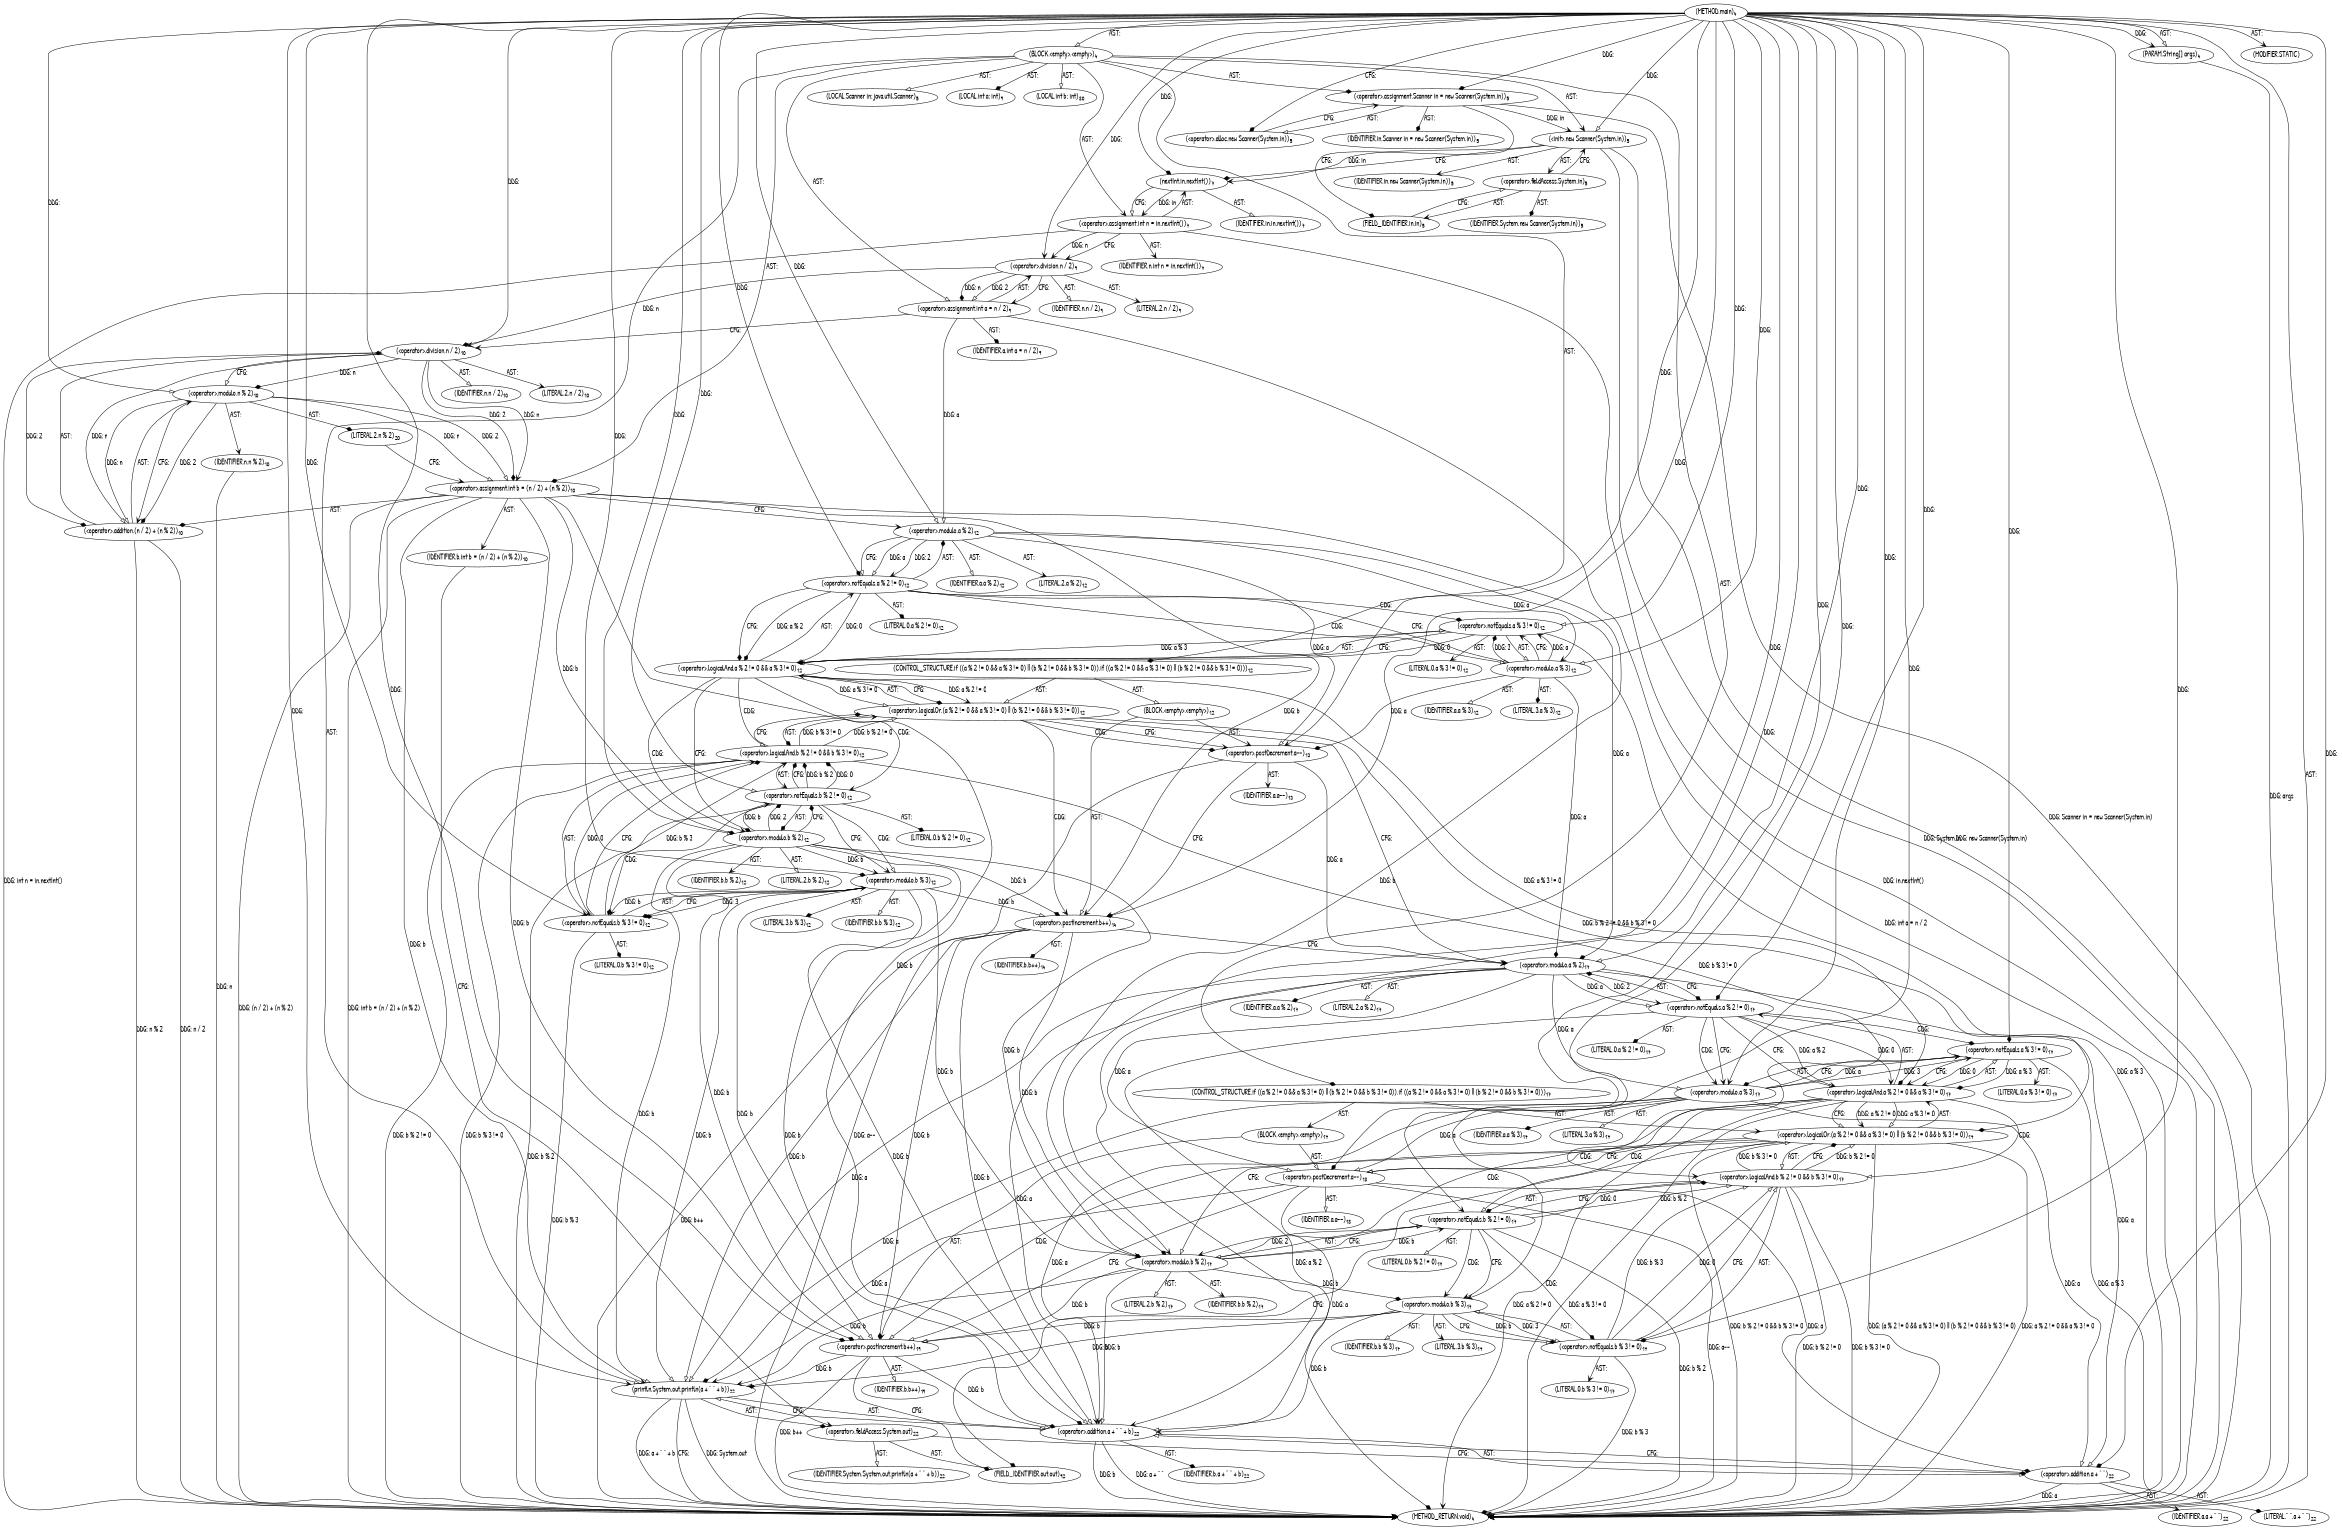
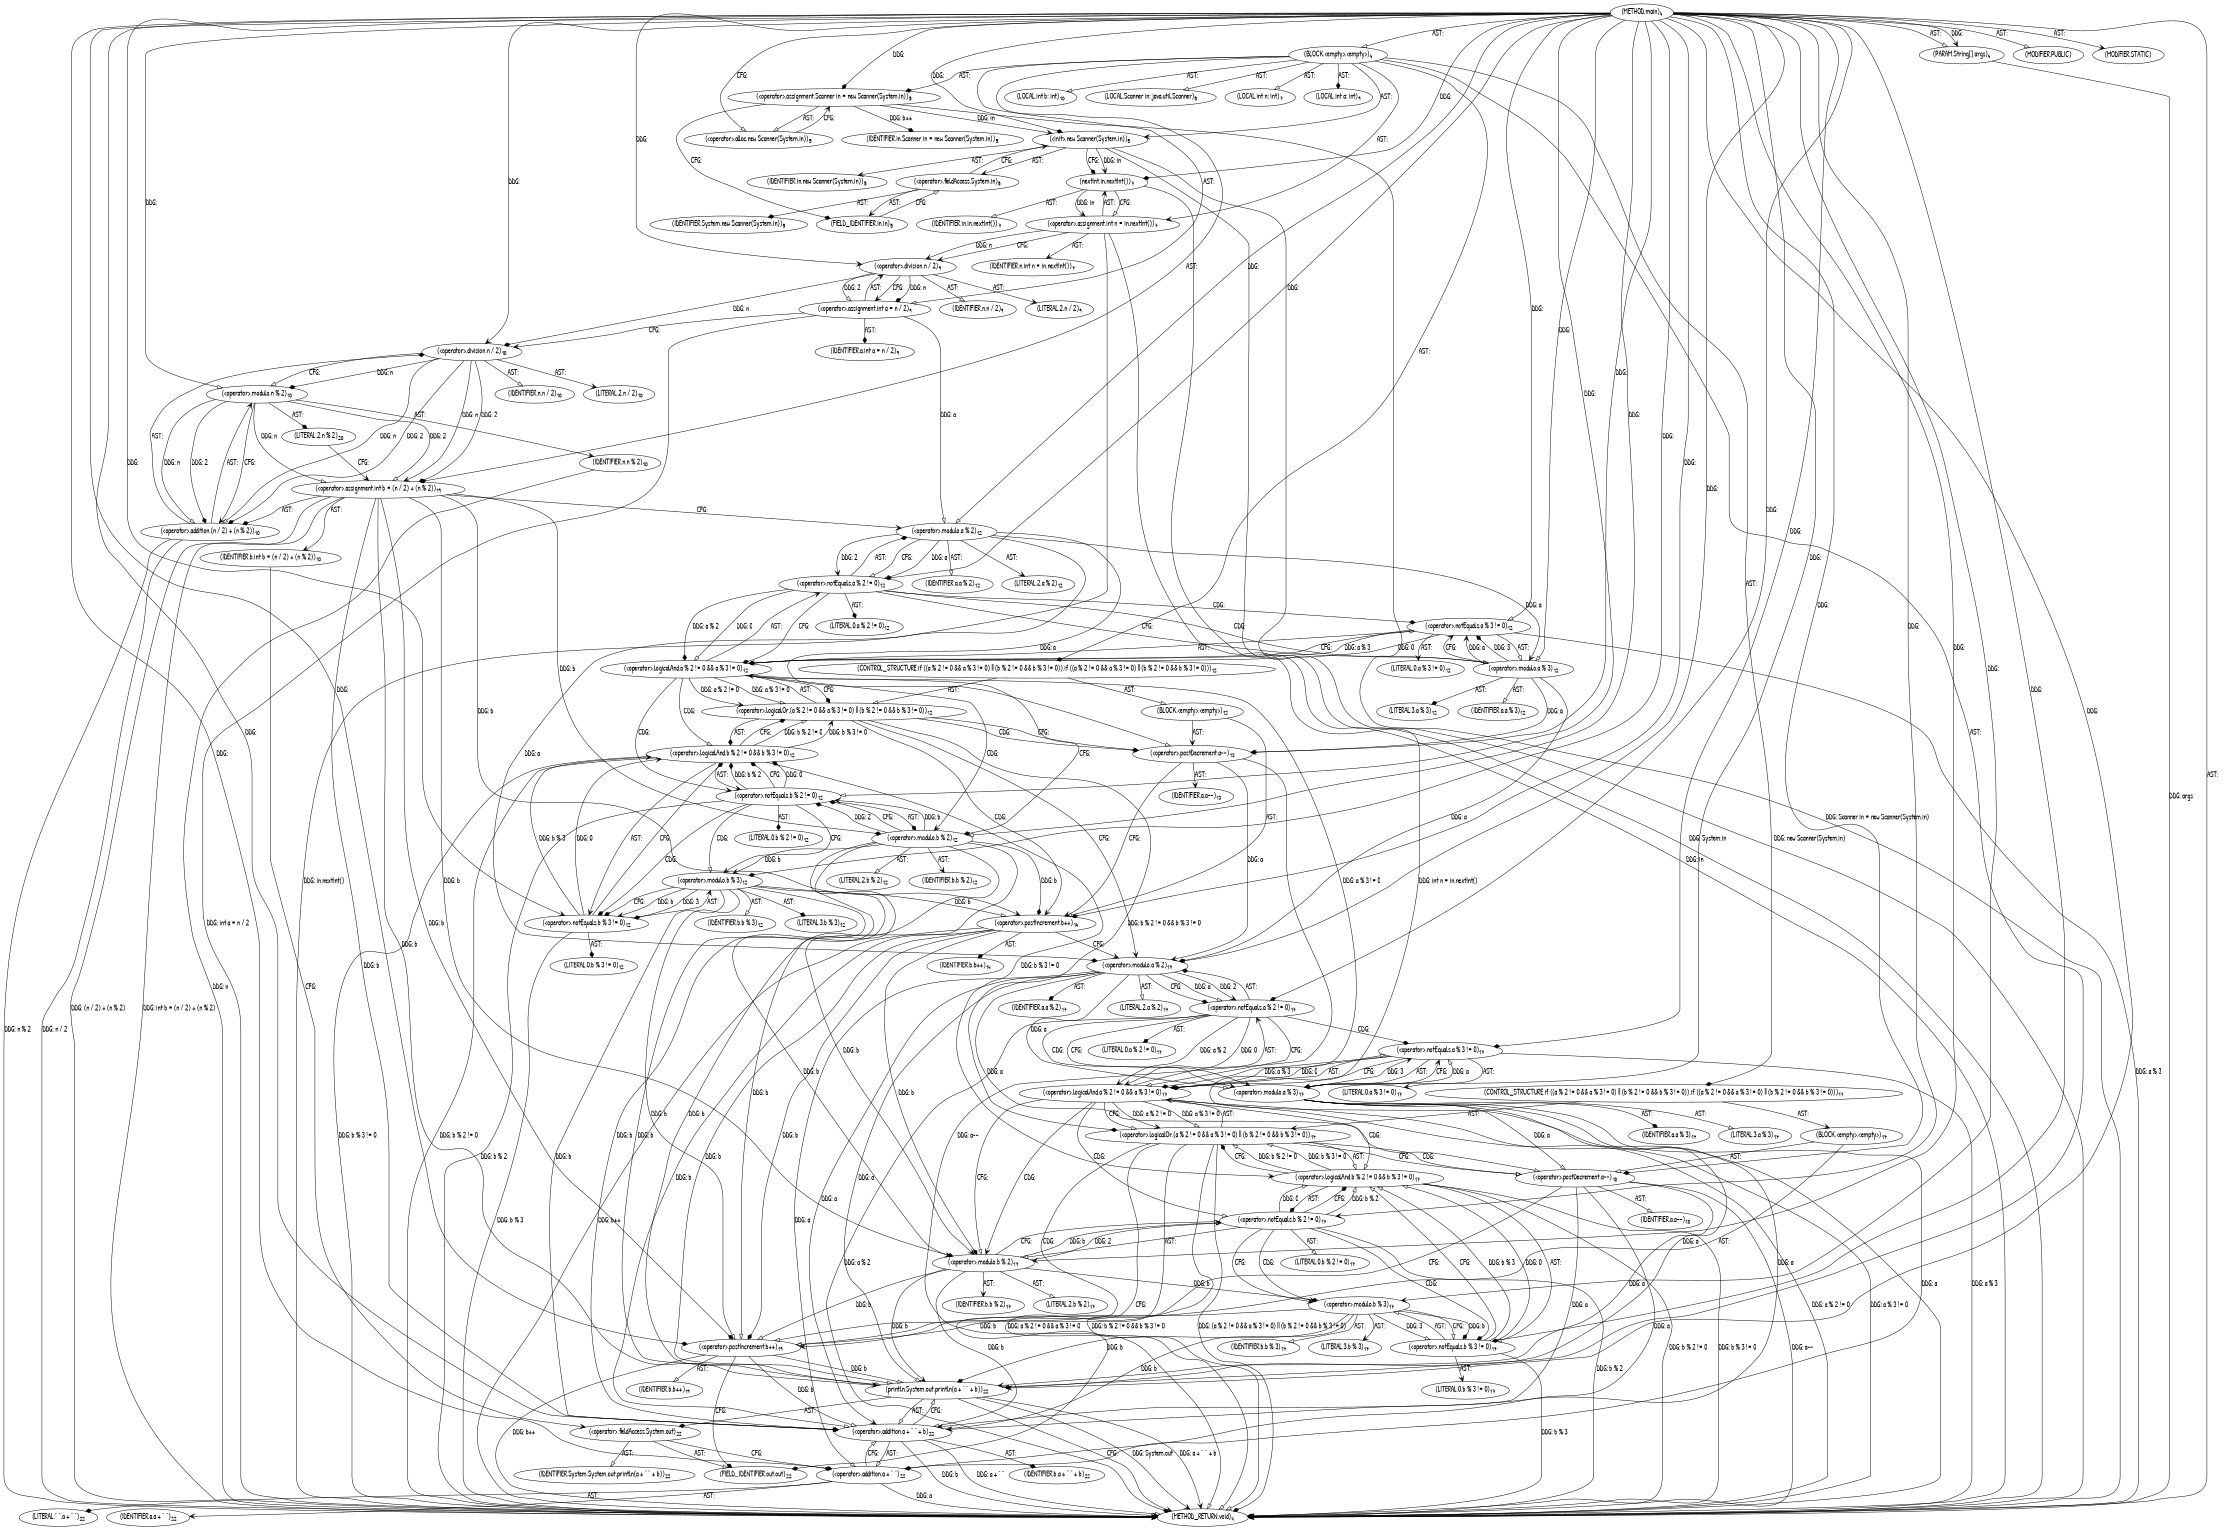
(1463, 48) -> (920, 29)
none -> (2048, 55)
(1648, 71) -> (1196, 27)
(1082, 97) -> (1062, 97)
none -> (1260, 98)
(1431, 119) -> (901, 119)
(573, 489) -> (439, 489)
none -> (1892, 989)
(1063, 1474) -> (789, 1474)
